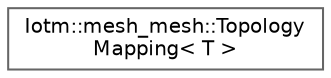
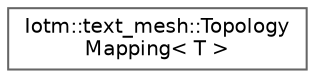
(166, 39) -> (157, 39)
